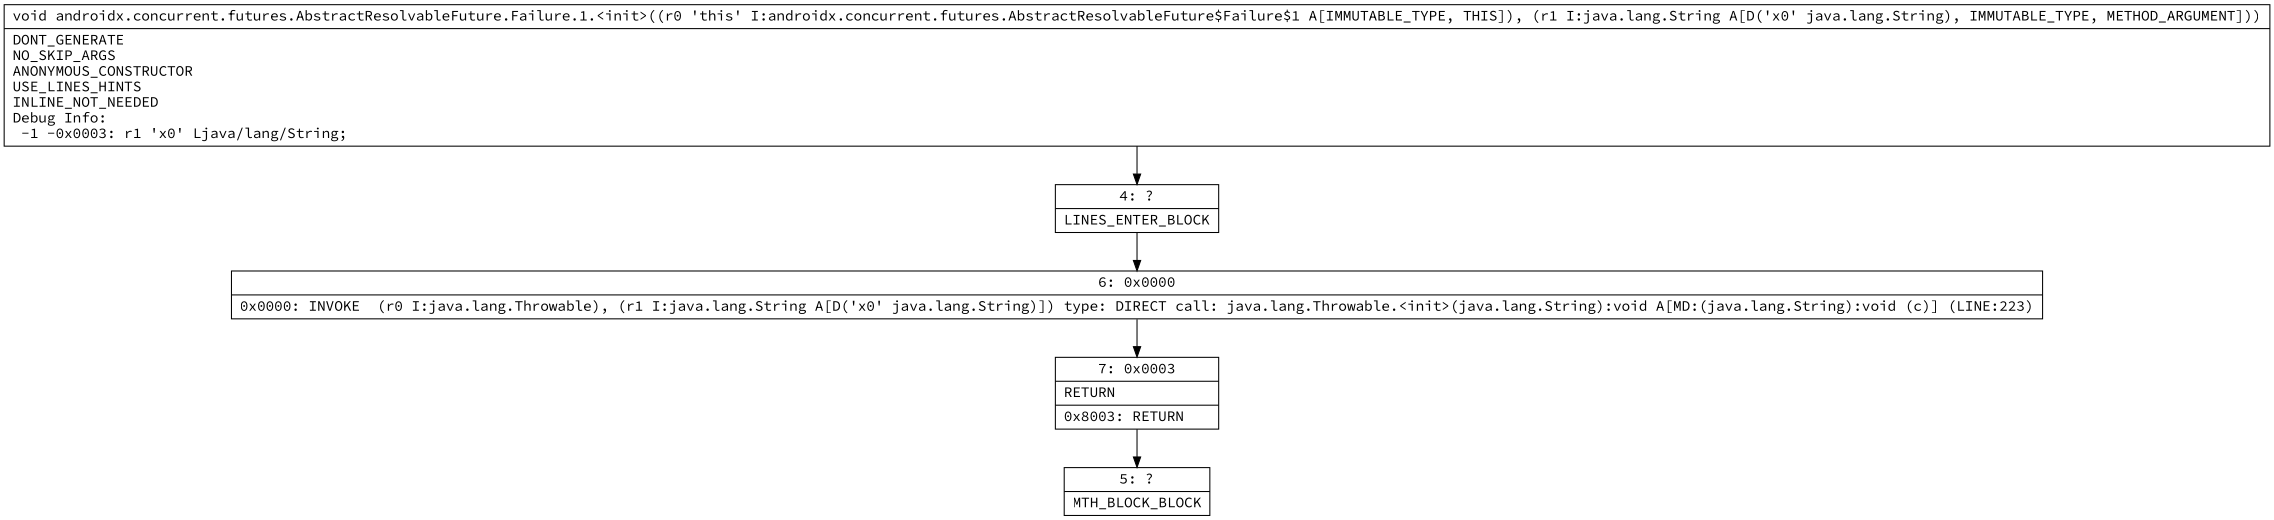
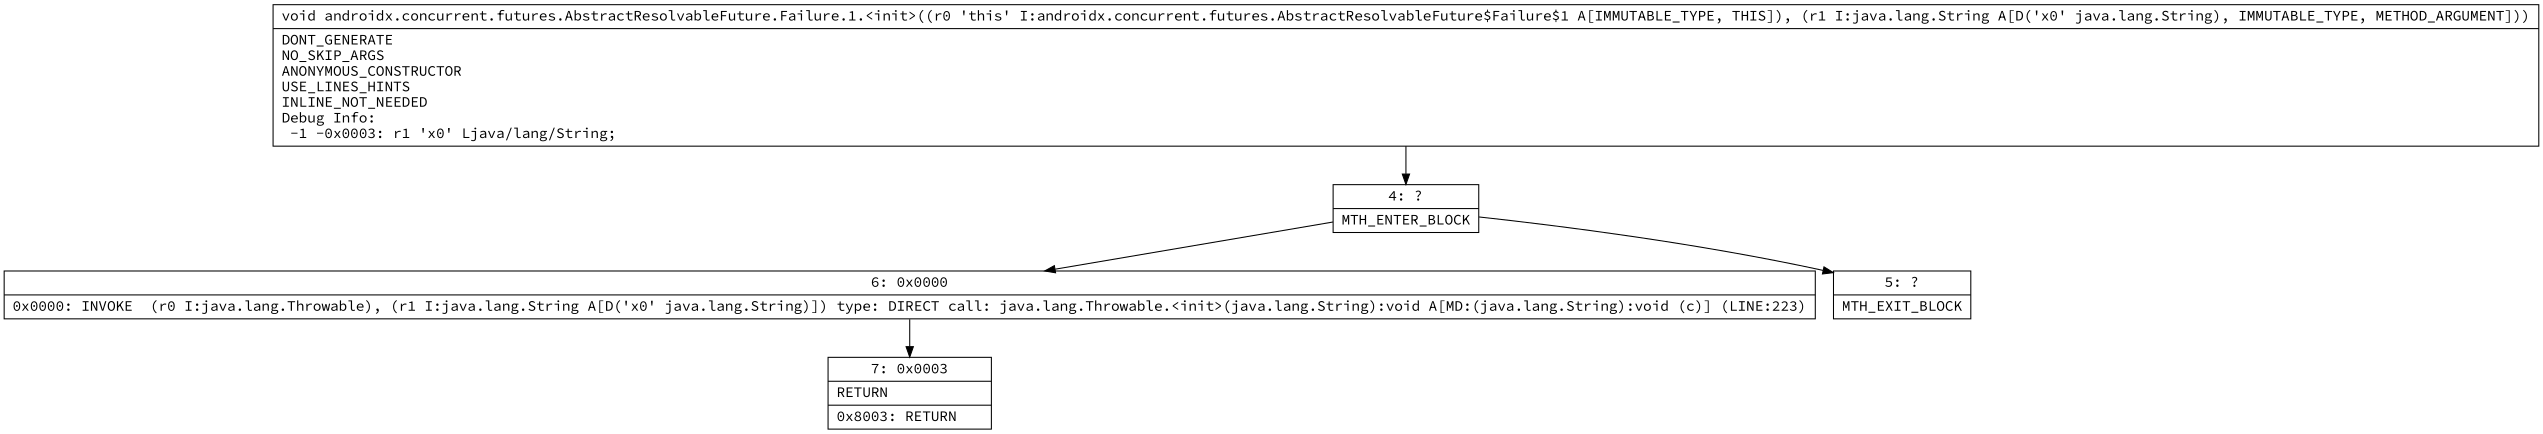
(1137, 220) -> (1406, 220)
(1137, 443) -> (1652, 239)
(1137, 503) -> (1902, 306)
